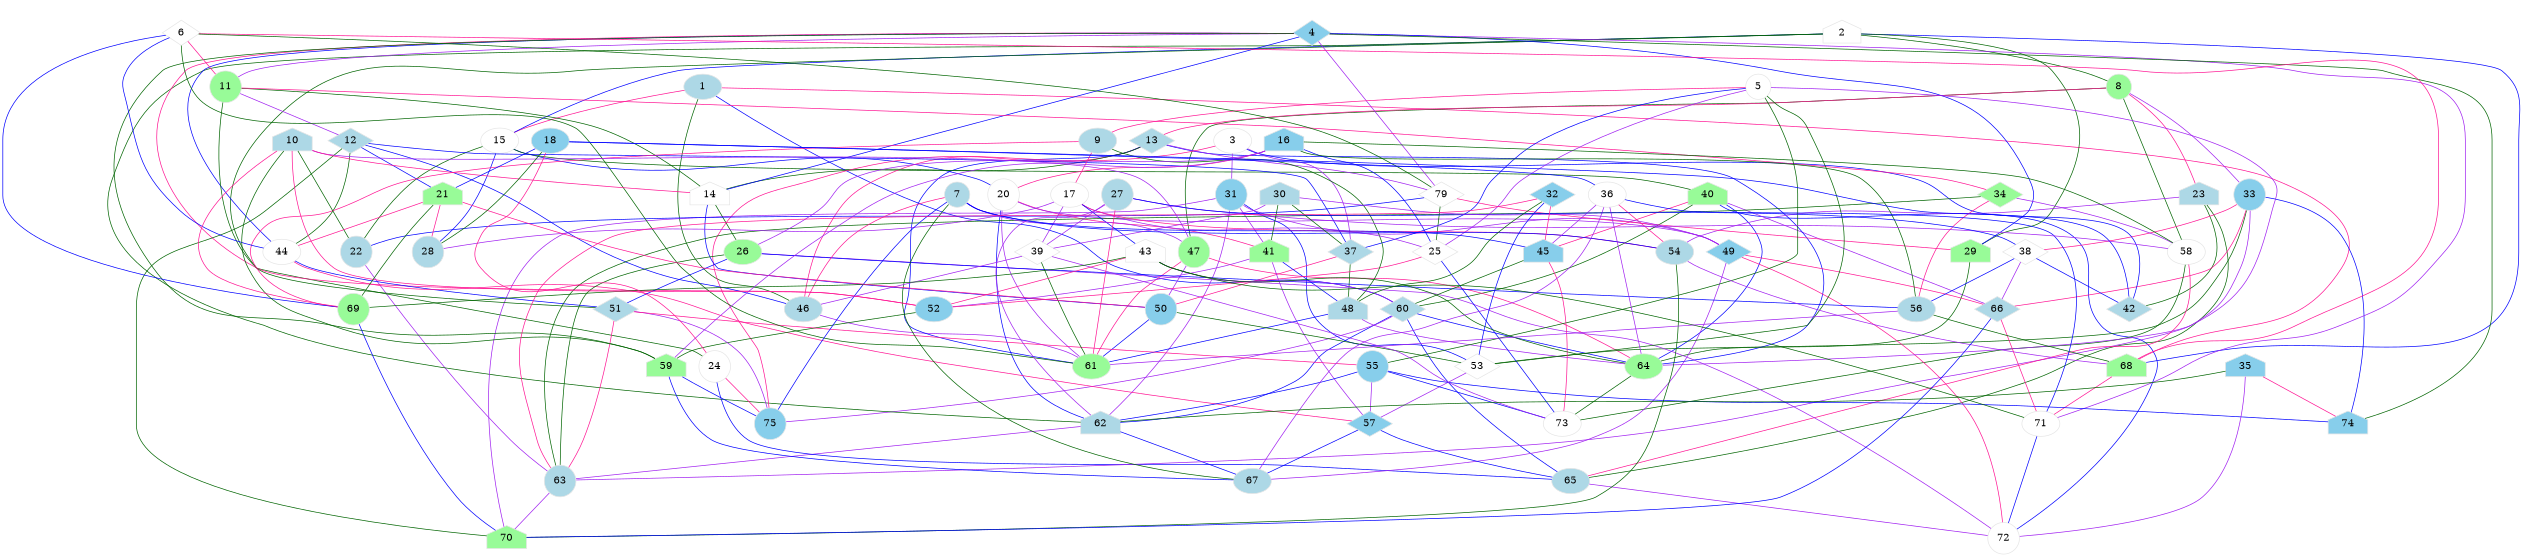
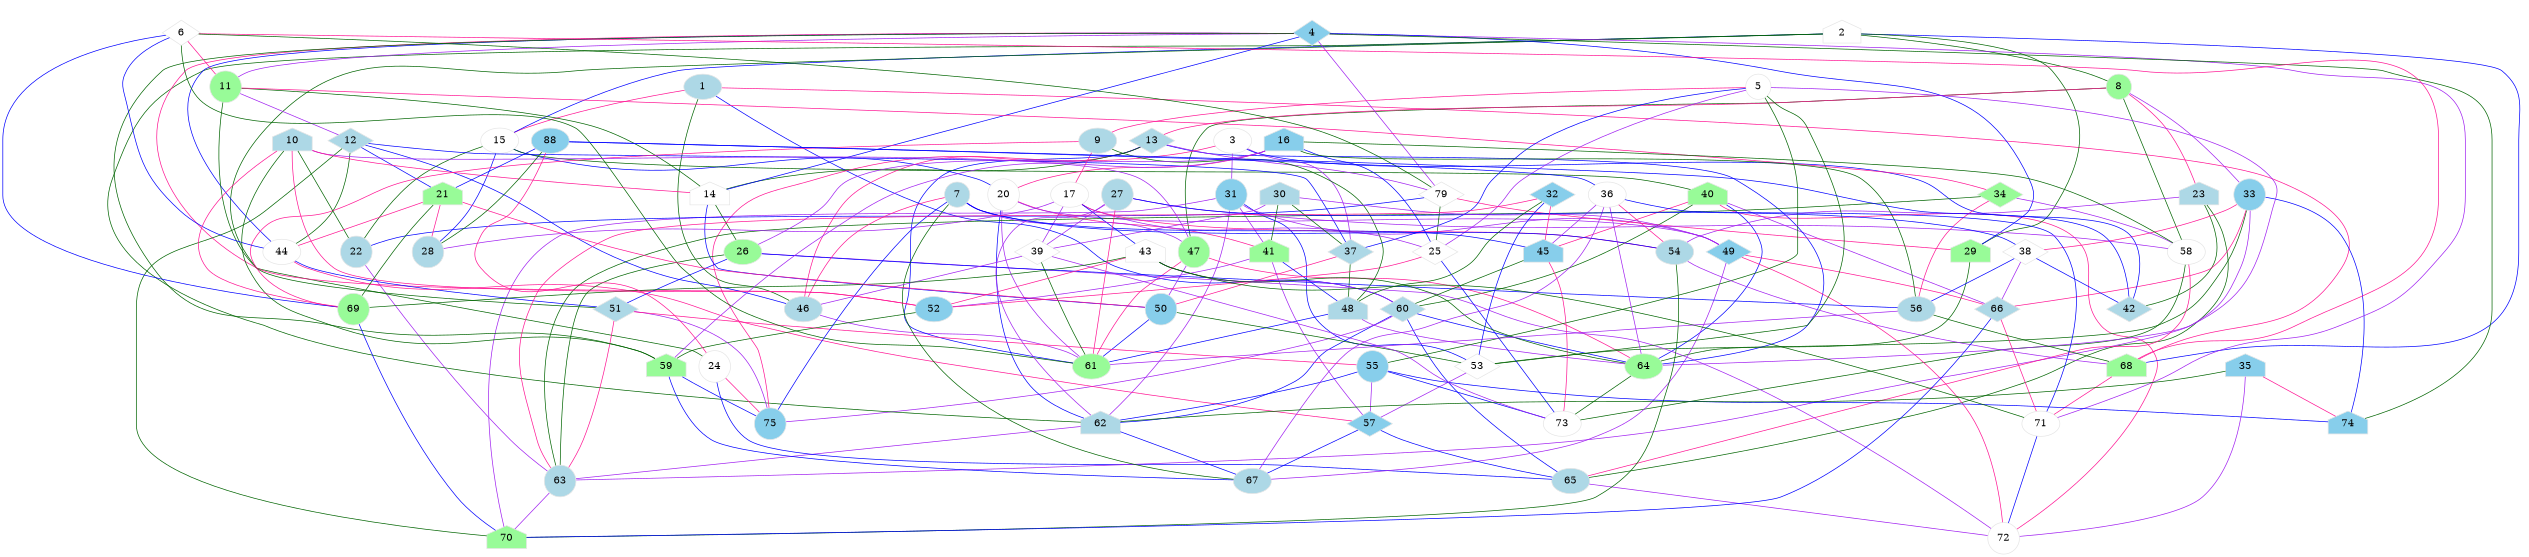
(550, 141) -> (550, 141)
(2083, 249) -> (2083, 249)
